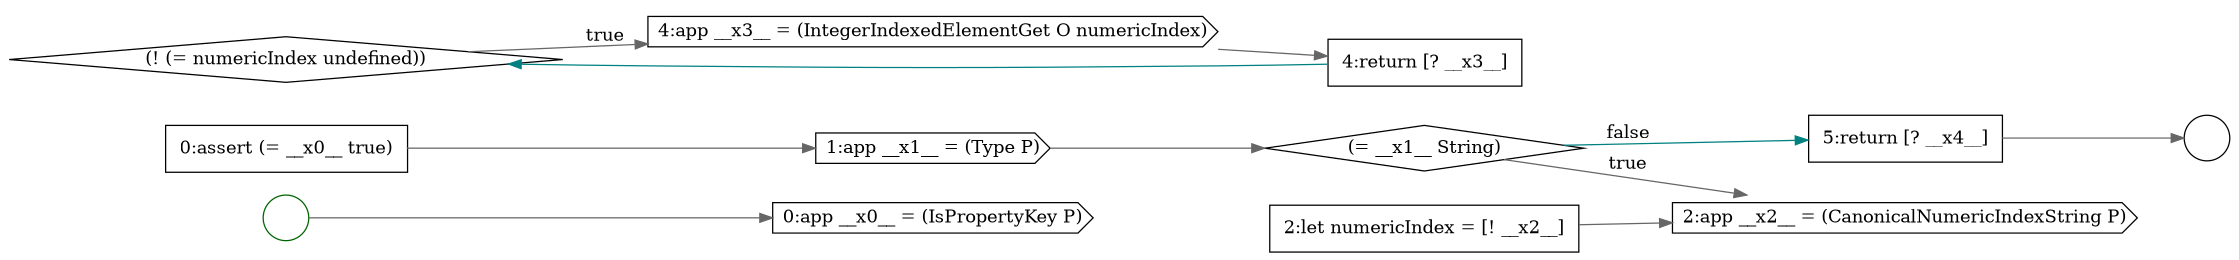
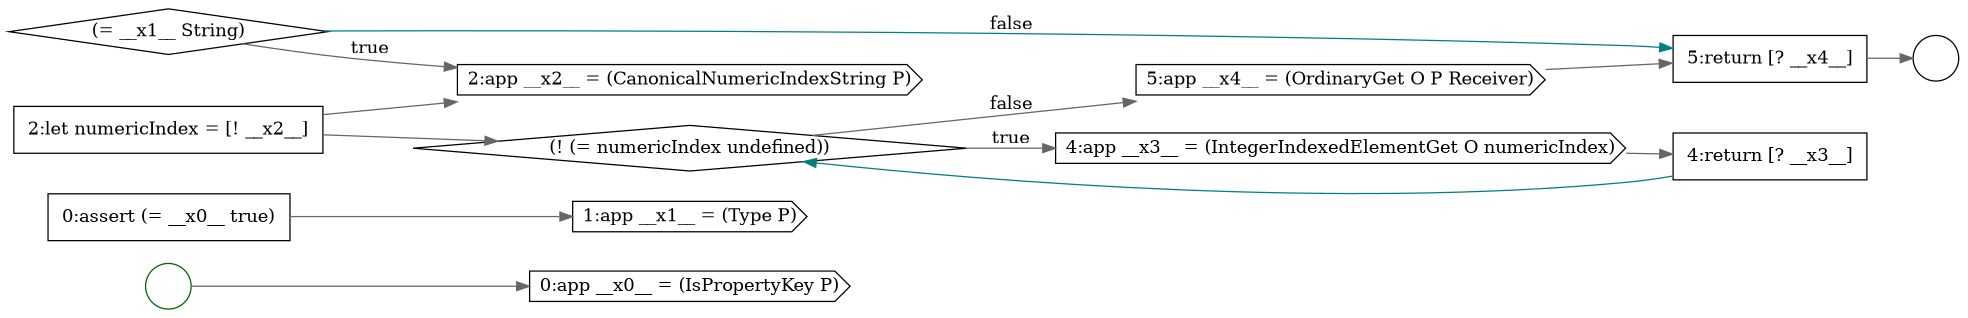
none -> (1341, 80)
none -> (404, 138)
(1151, 148) -> none
